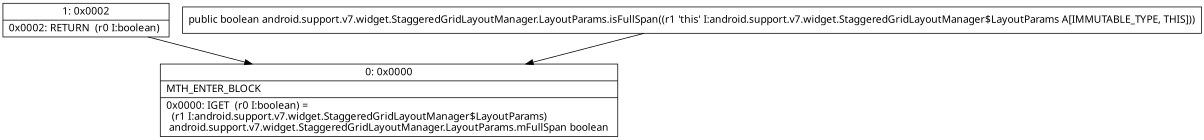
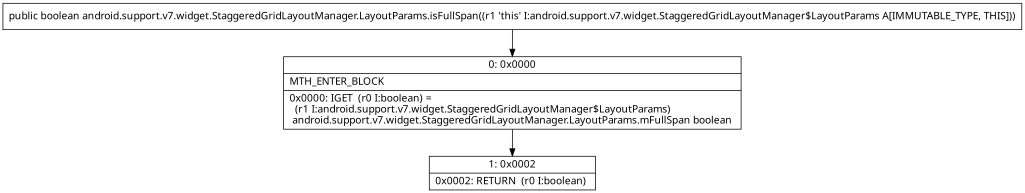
(196, 50) -> (512, 139)
